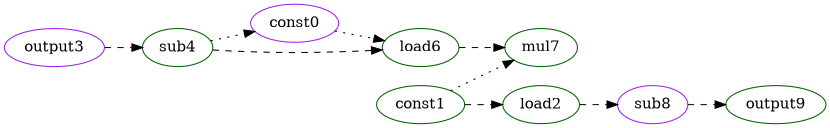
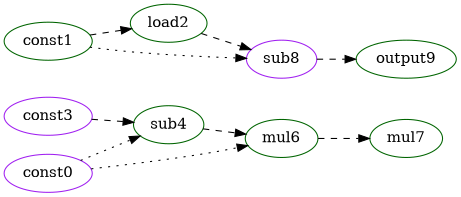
(227, 37) -> (105, 150)
(54, 48) -> (48, 116)
(421, 48) -> (282, 138)
(477, 78) -> (163, 54)
